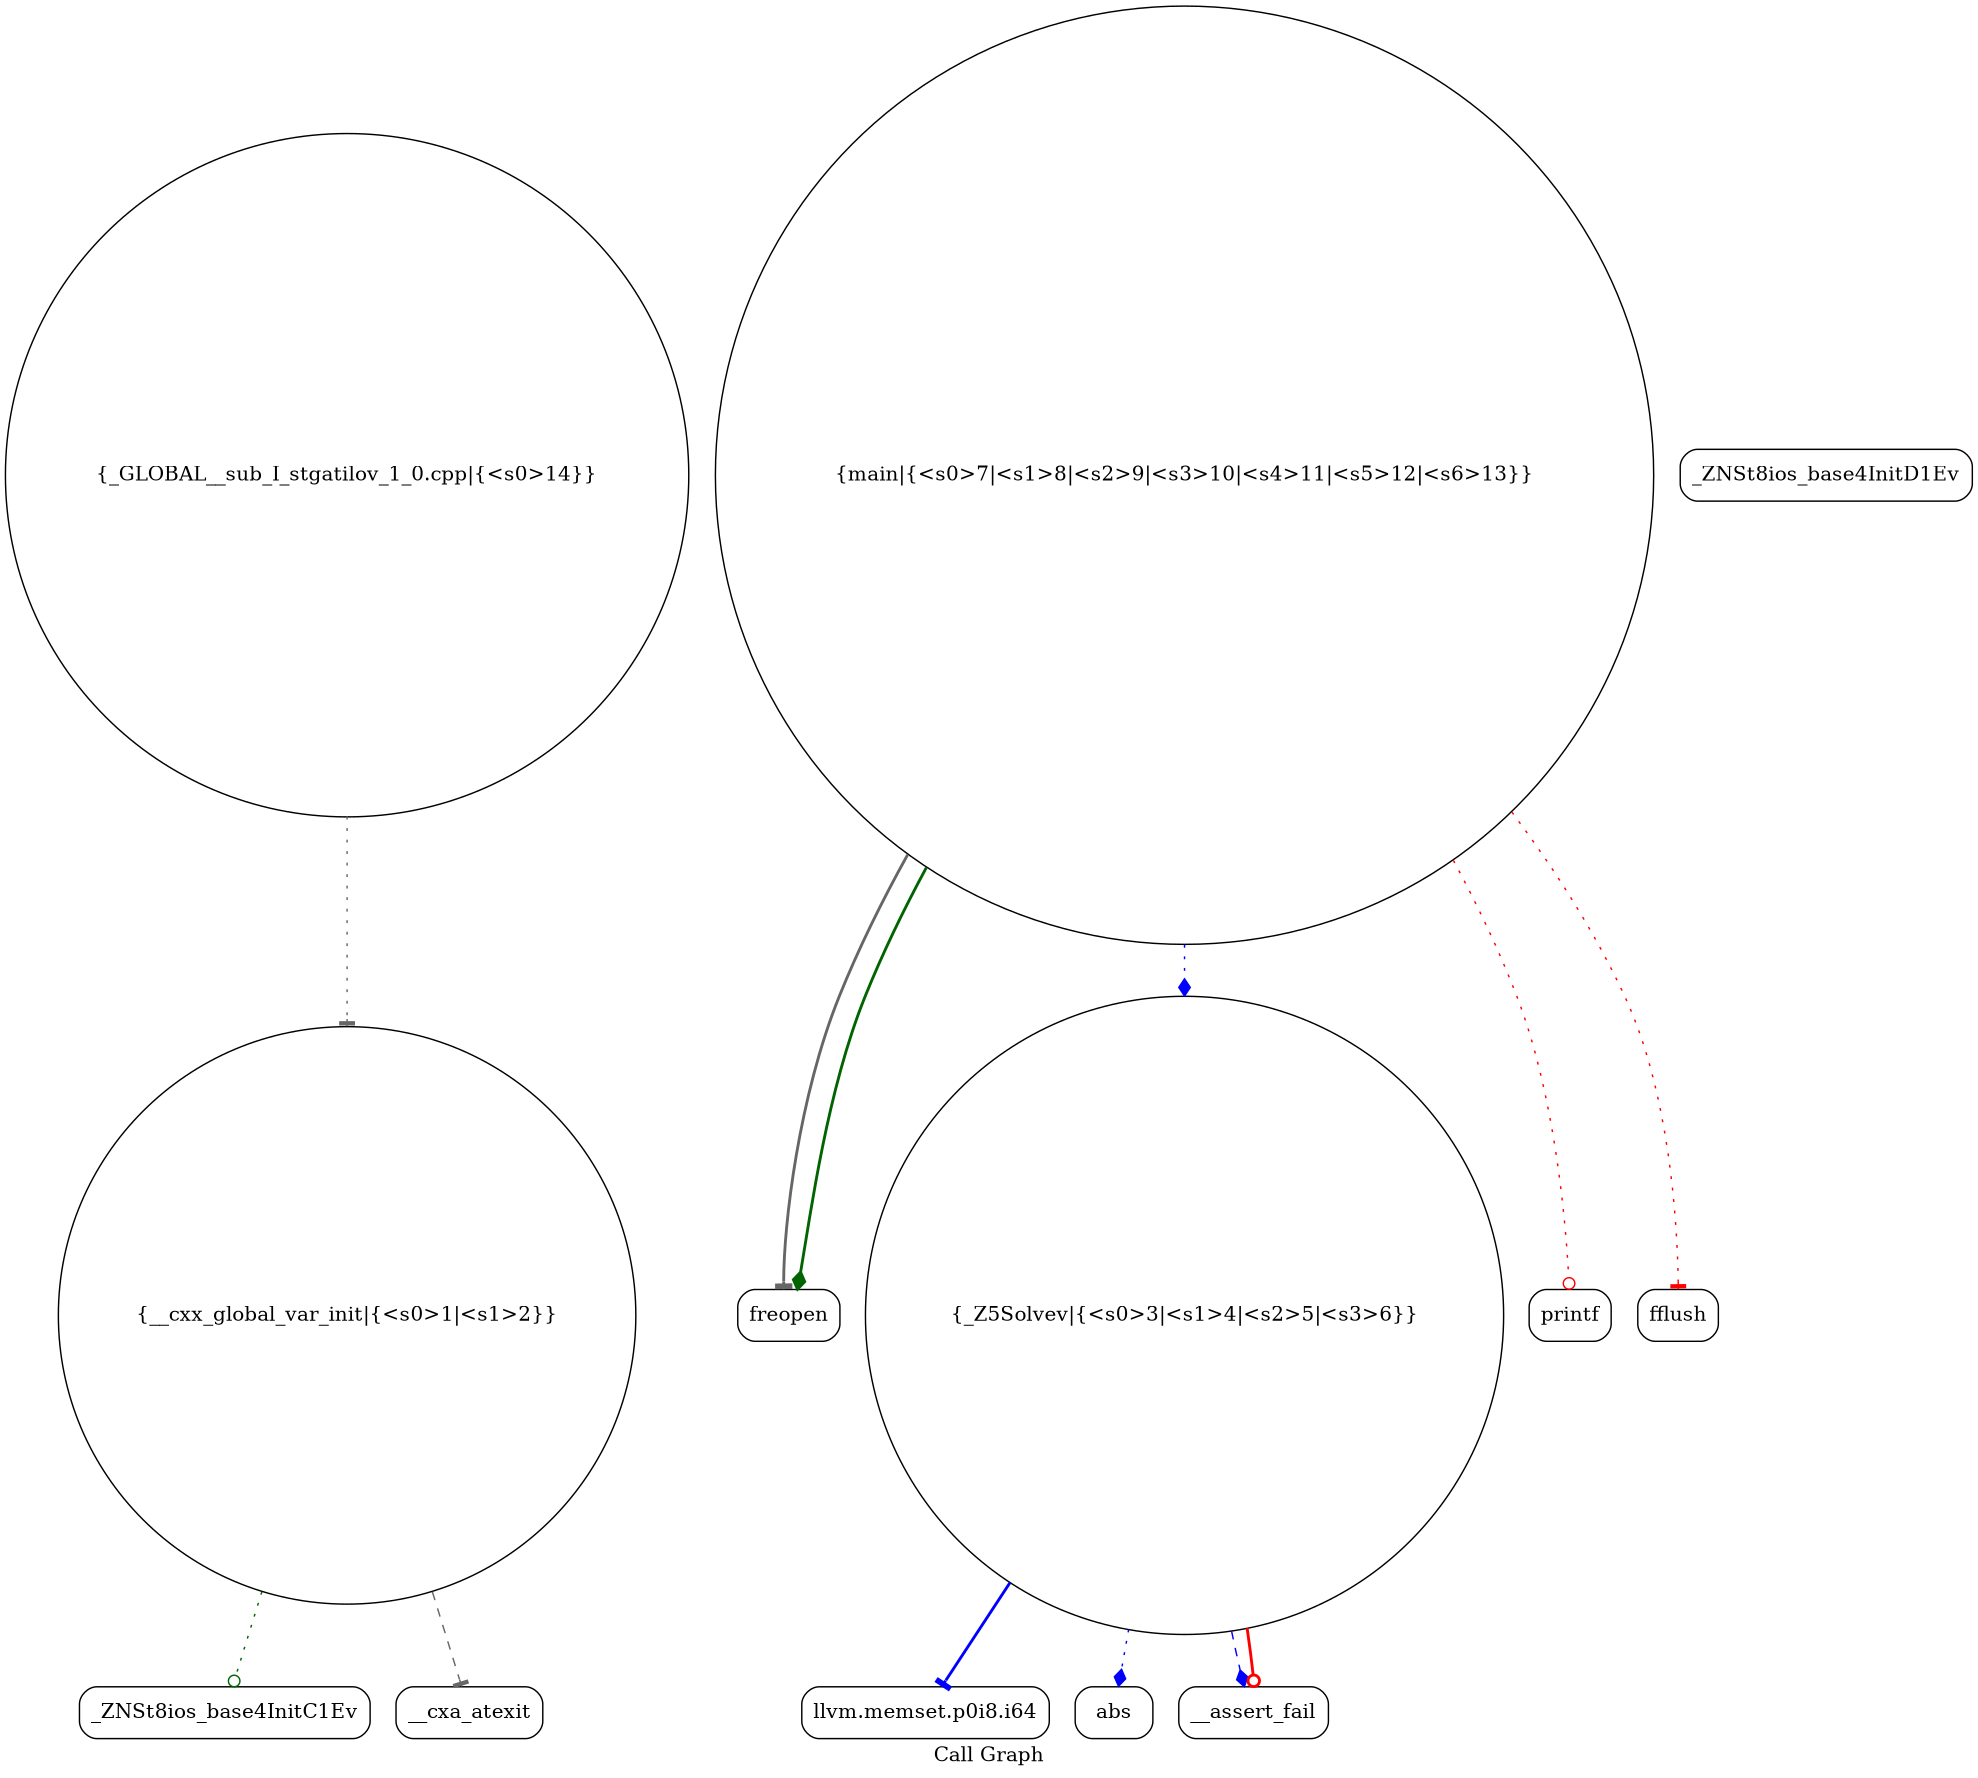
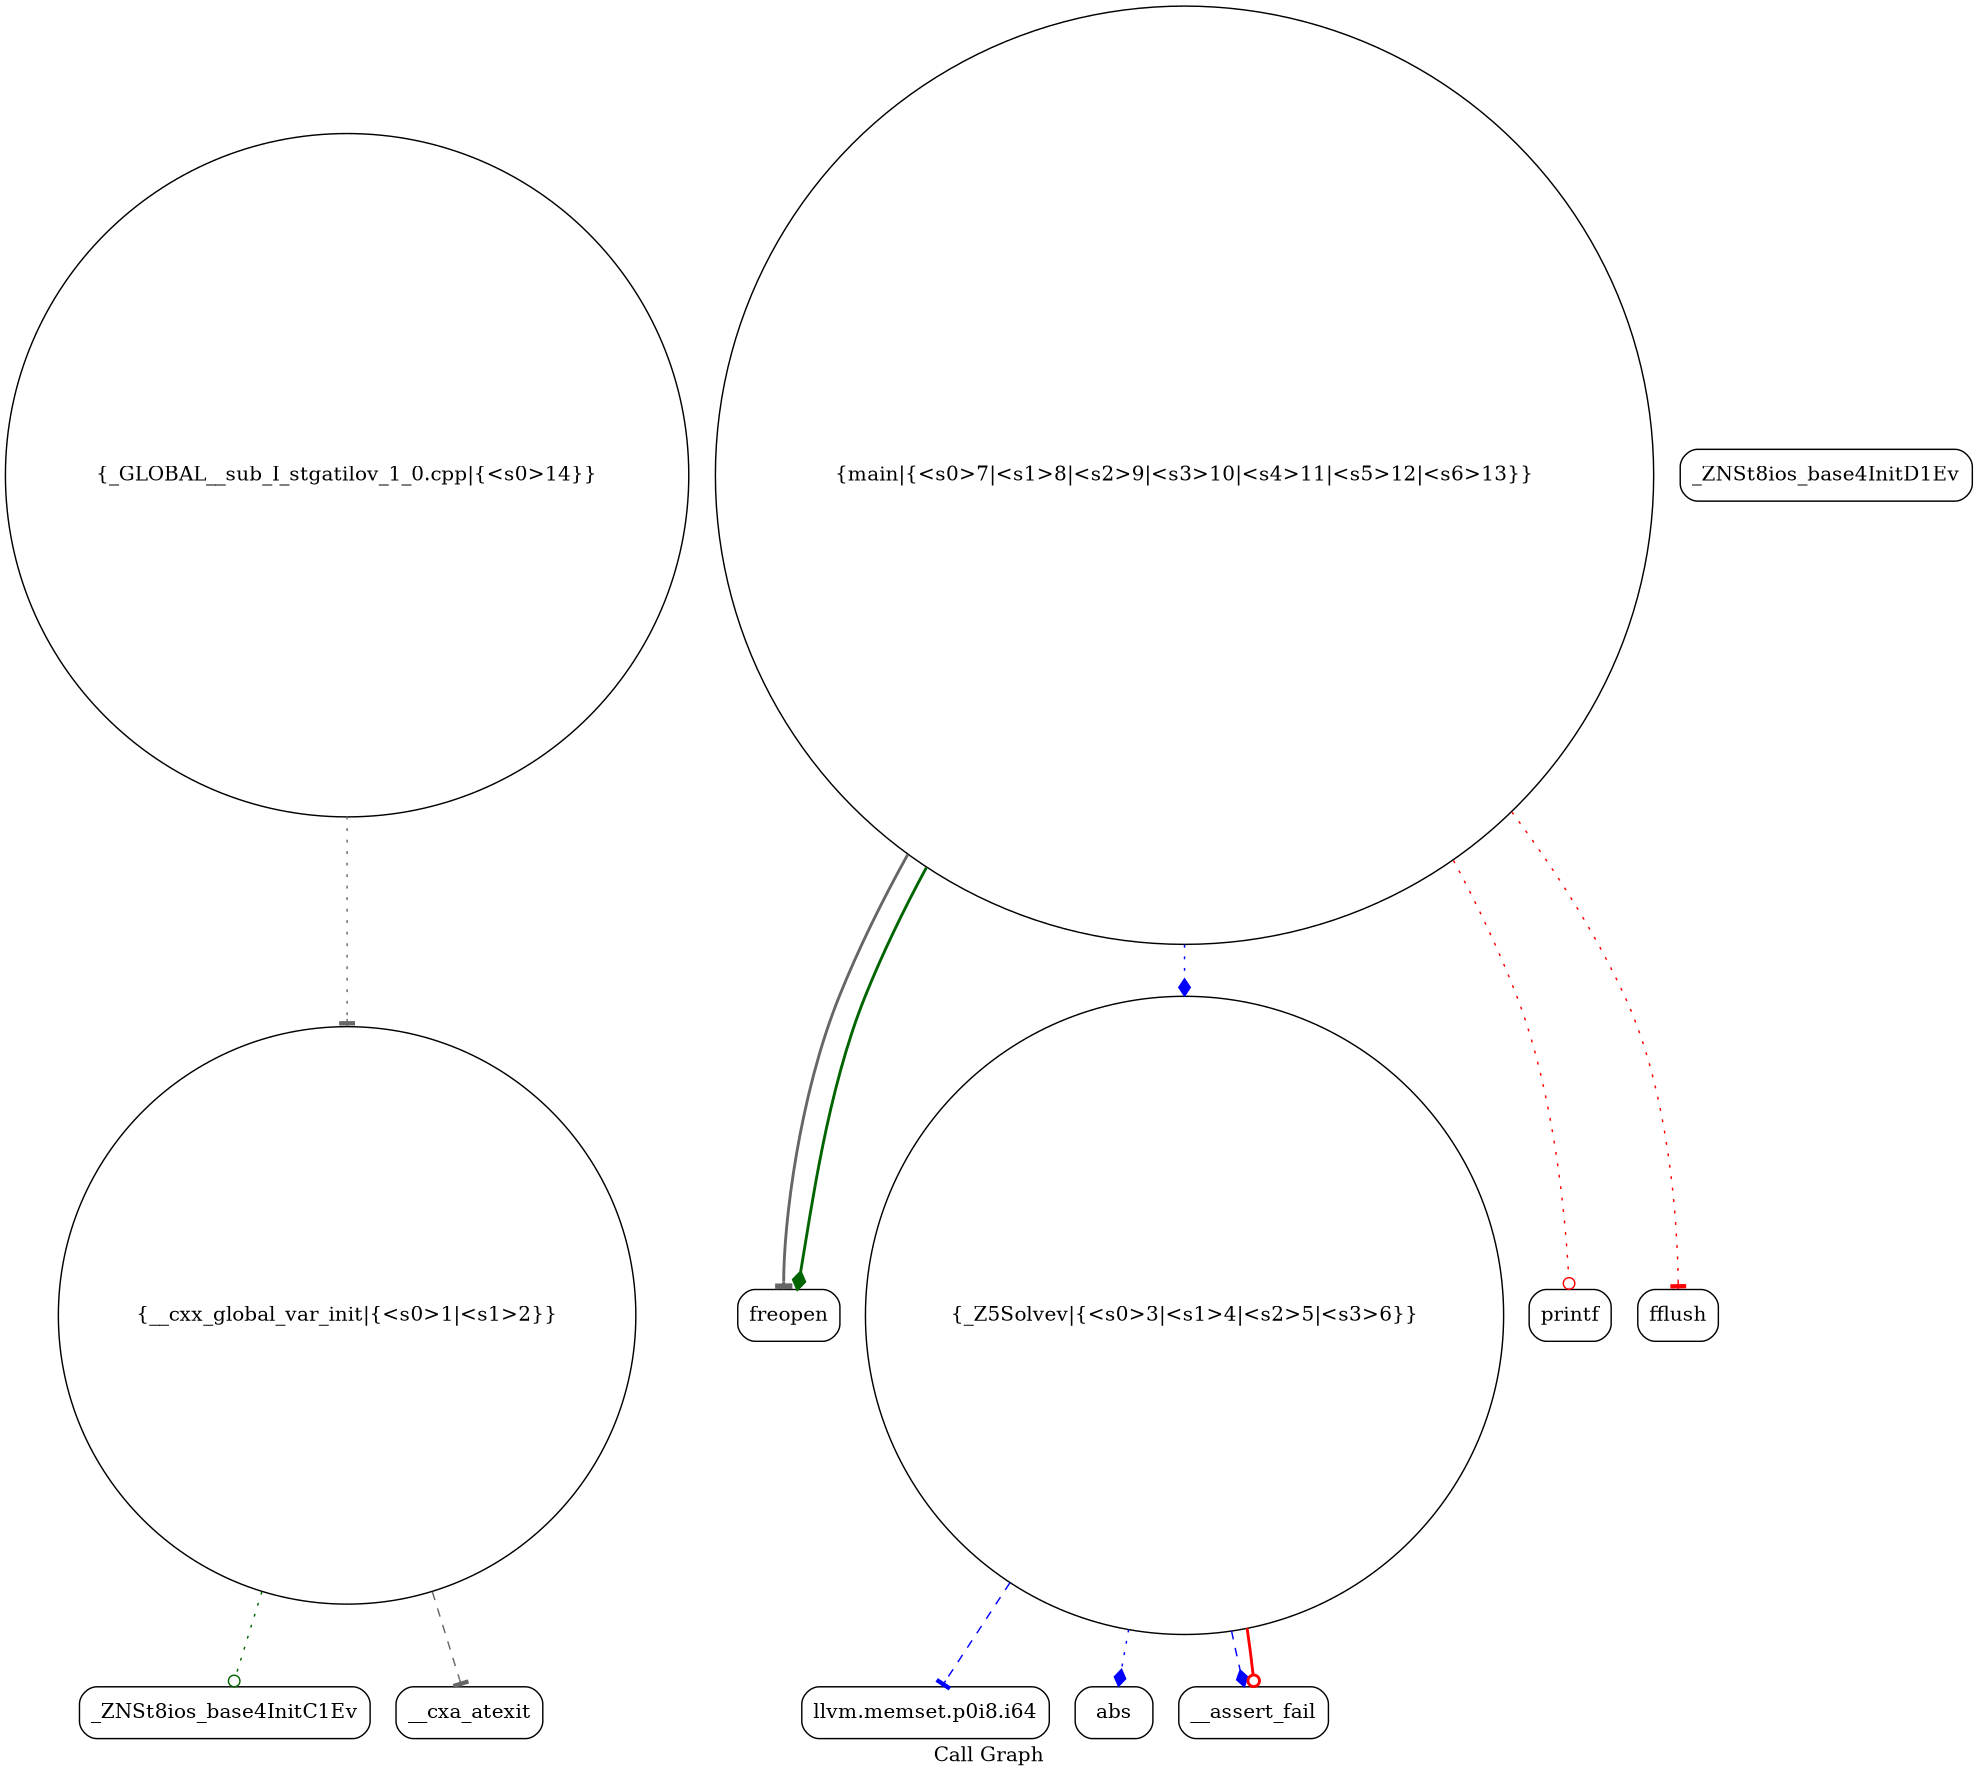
(978, 1631) -> (978, 1631)
